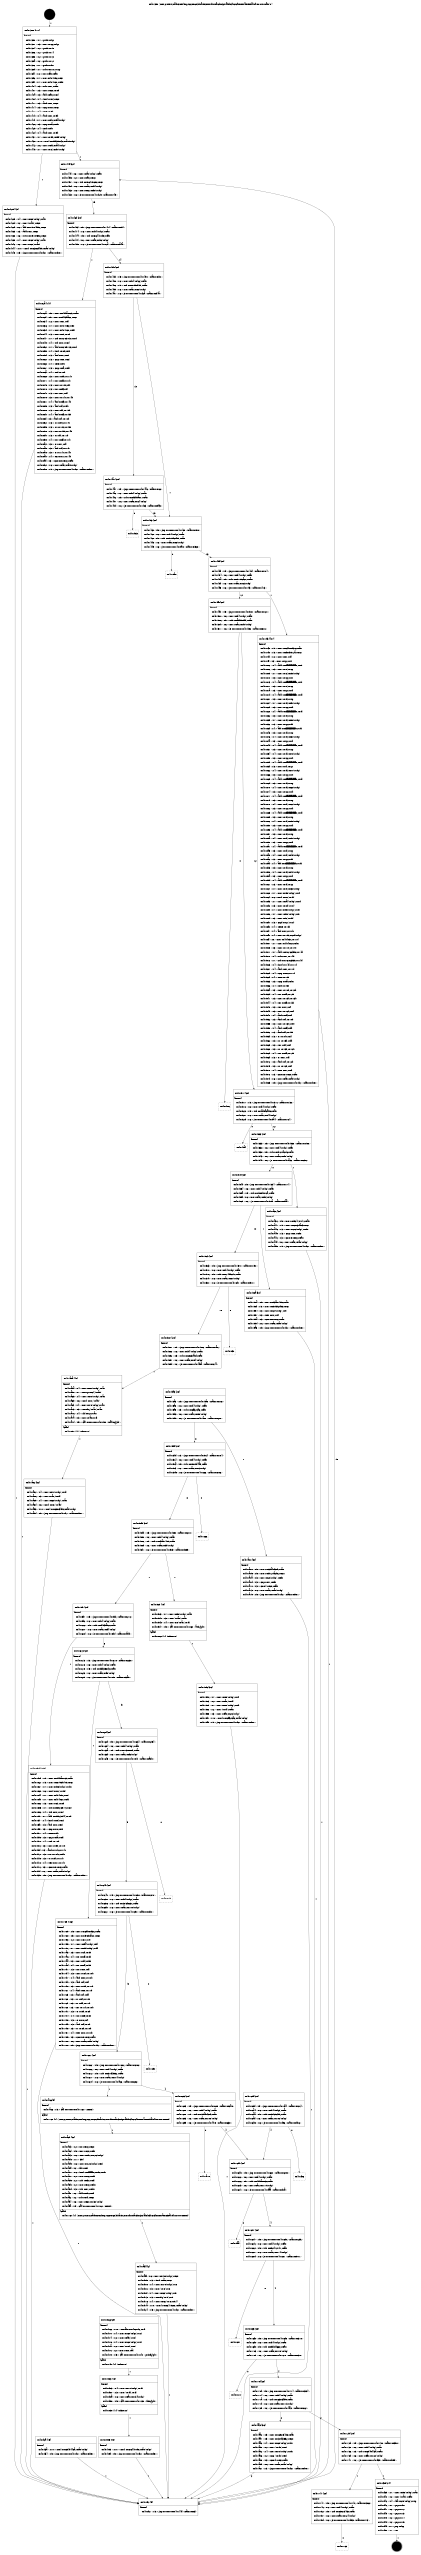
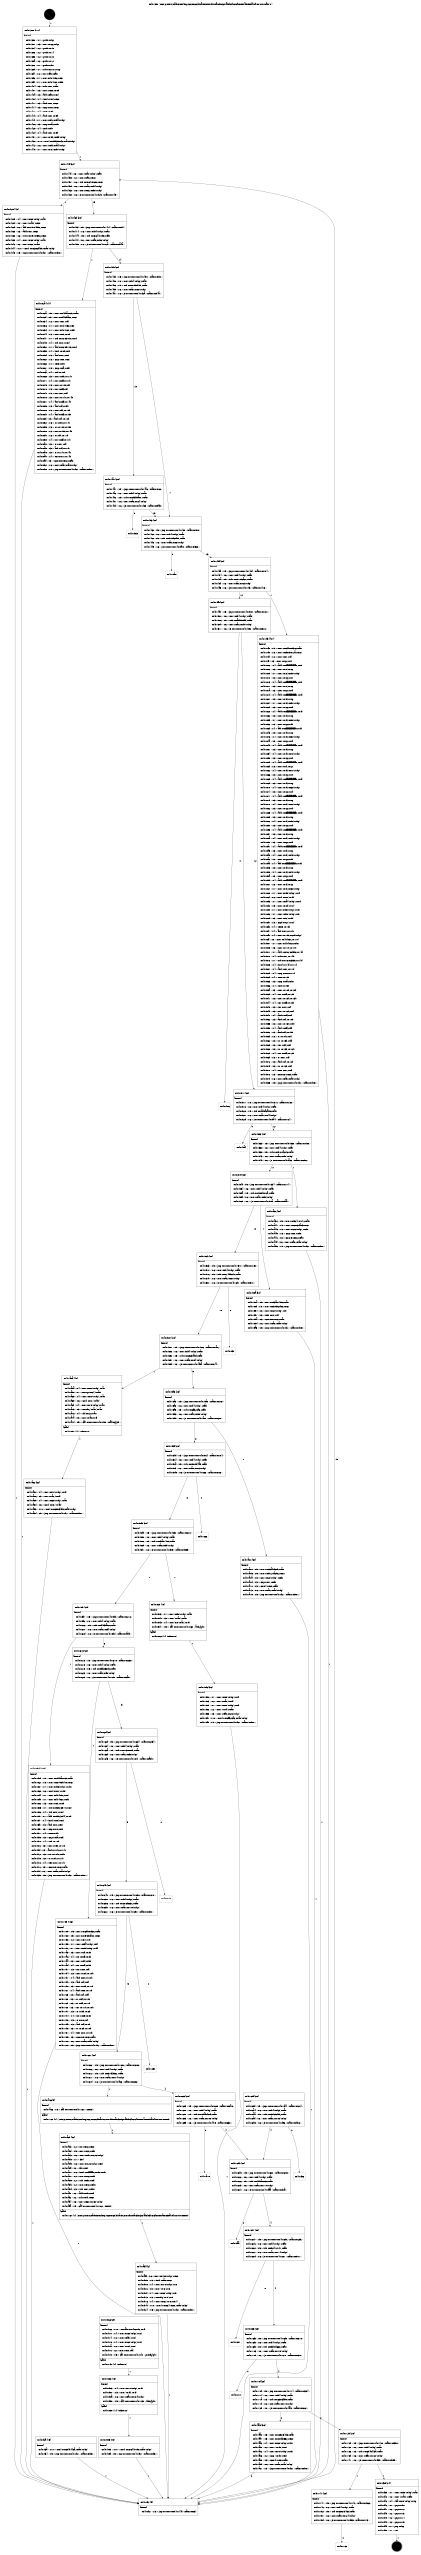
(39, 179) -> (65, 202)
none -> (192, 1378)
